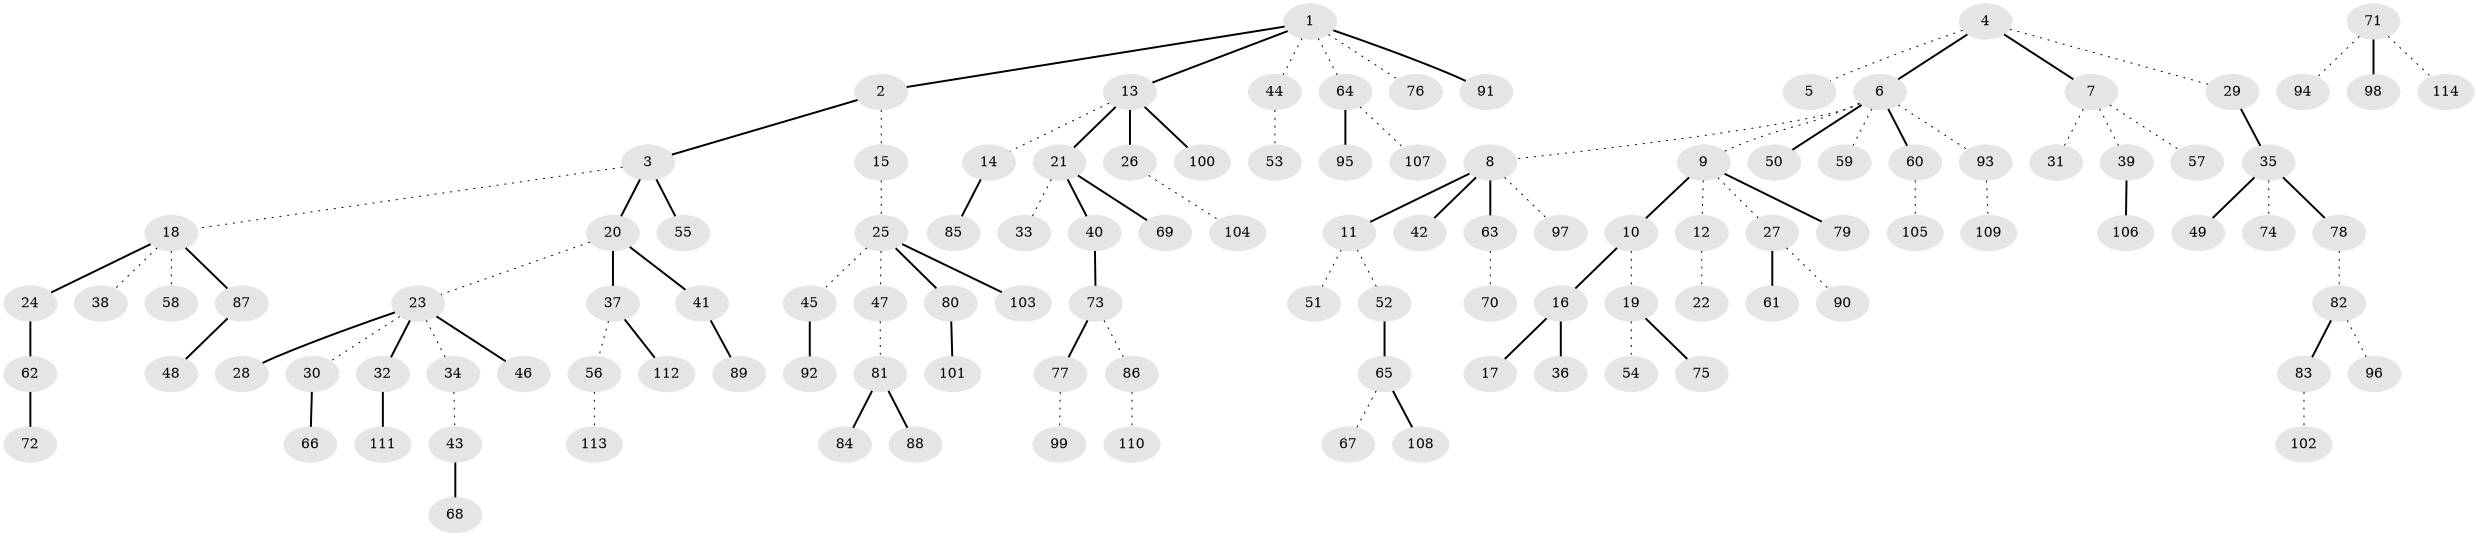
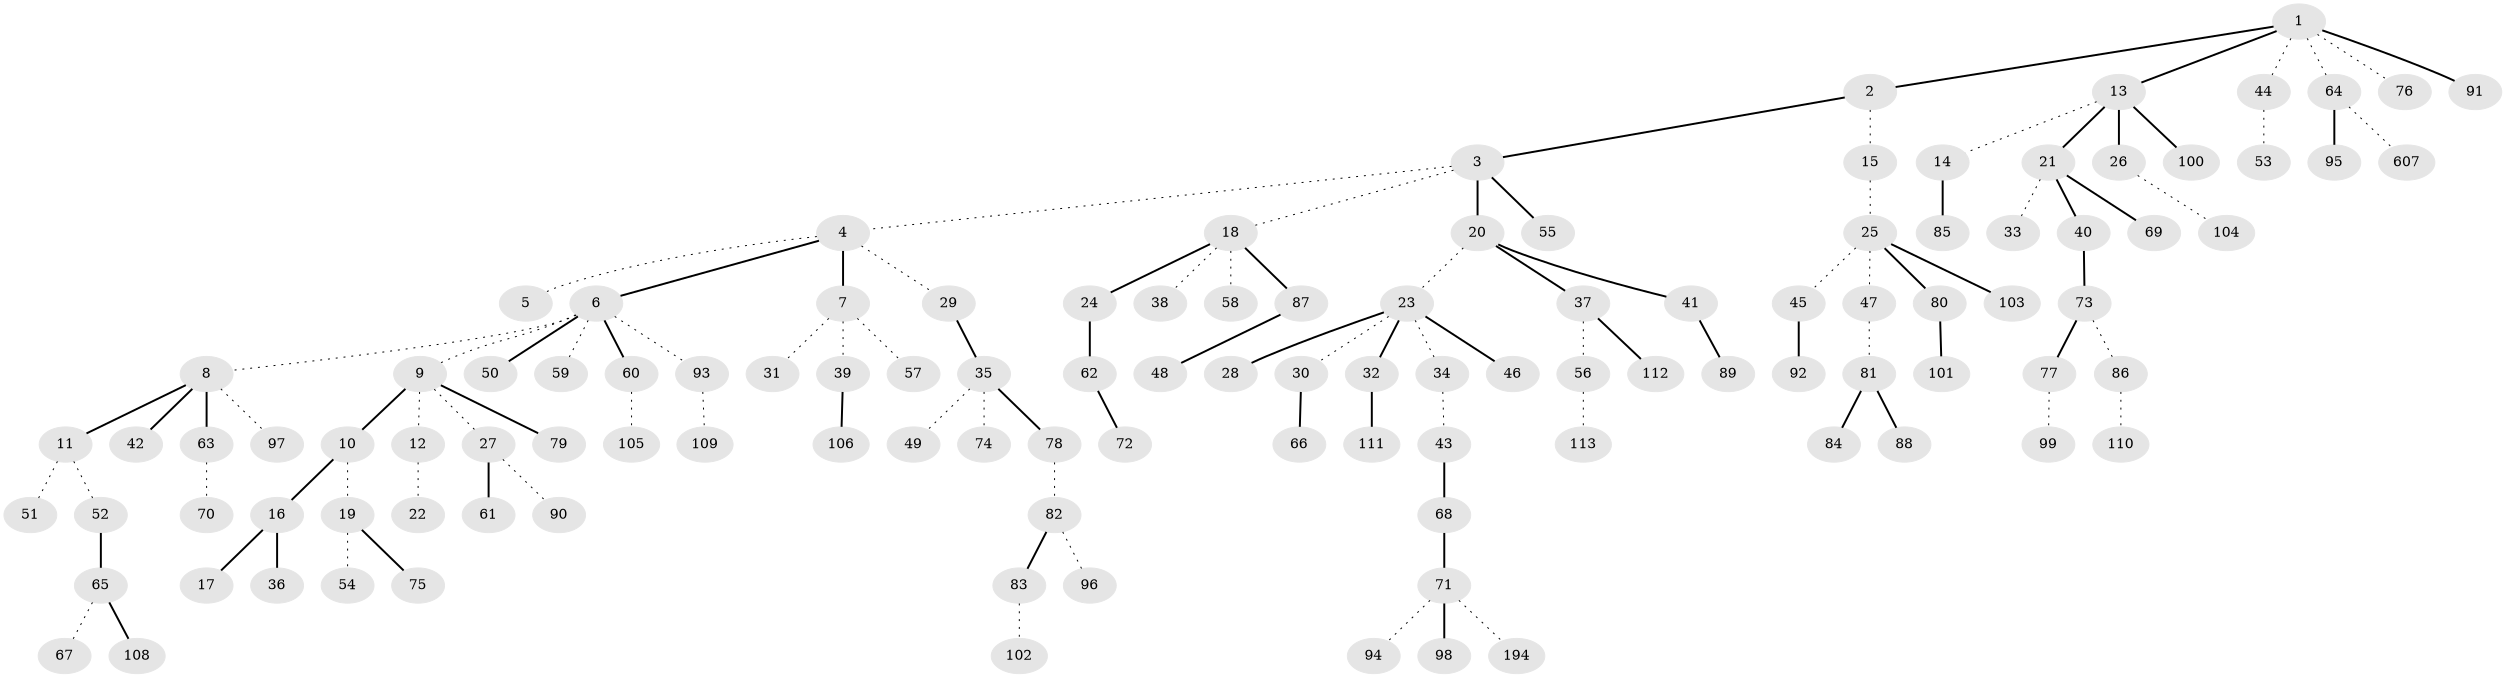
(2446, 92) -> (1517, 656)
(1418, 163) -> (2407, 163)
none -> (1160, 198)
(2234, 198) -> (949, 409)
none -> (1444, 550)
